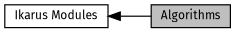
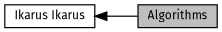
(56, 16) -> (50, 16)
